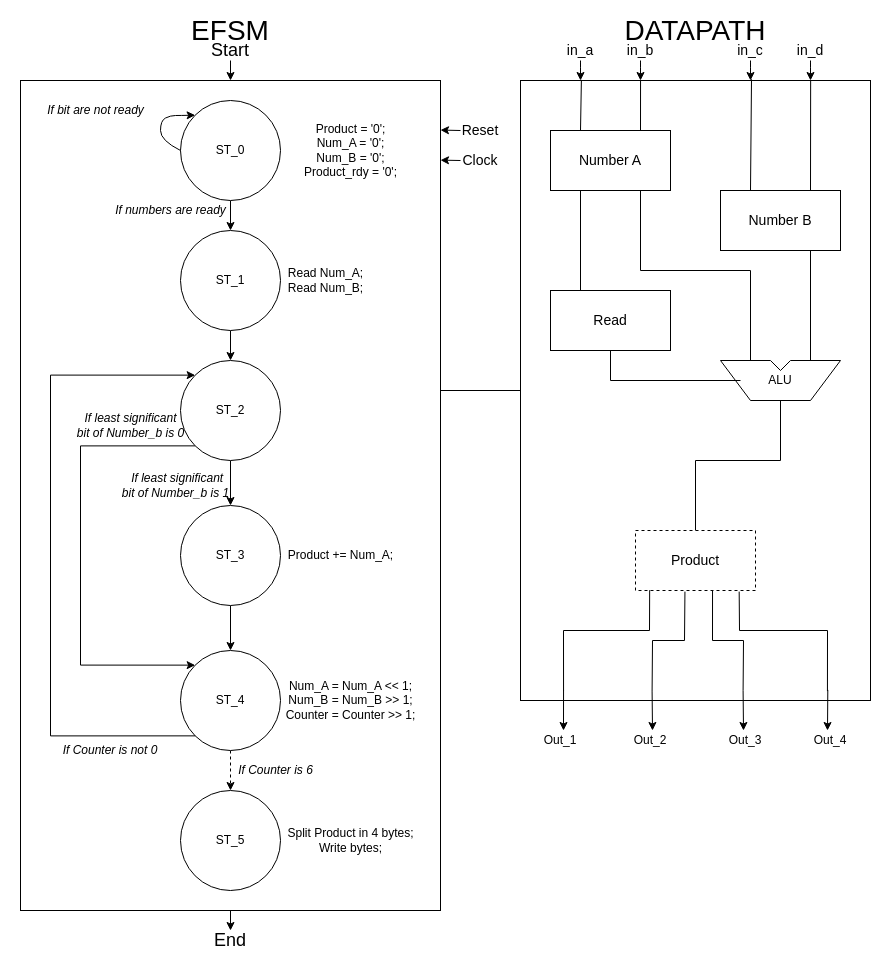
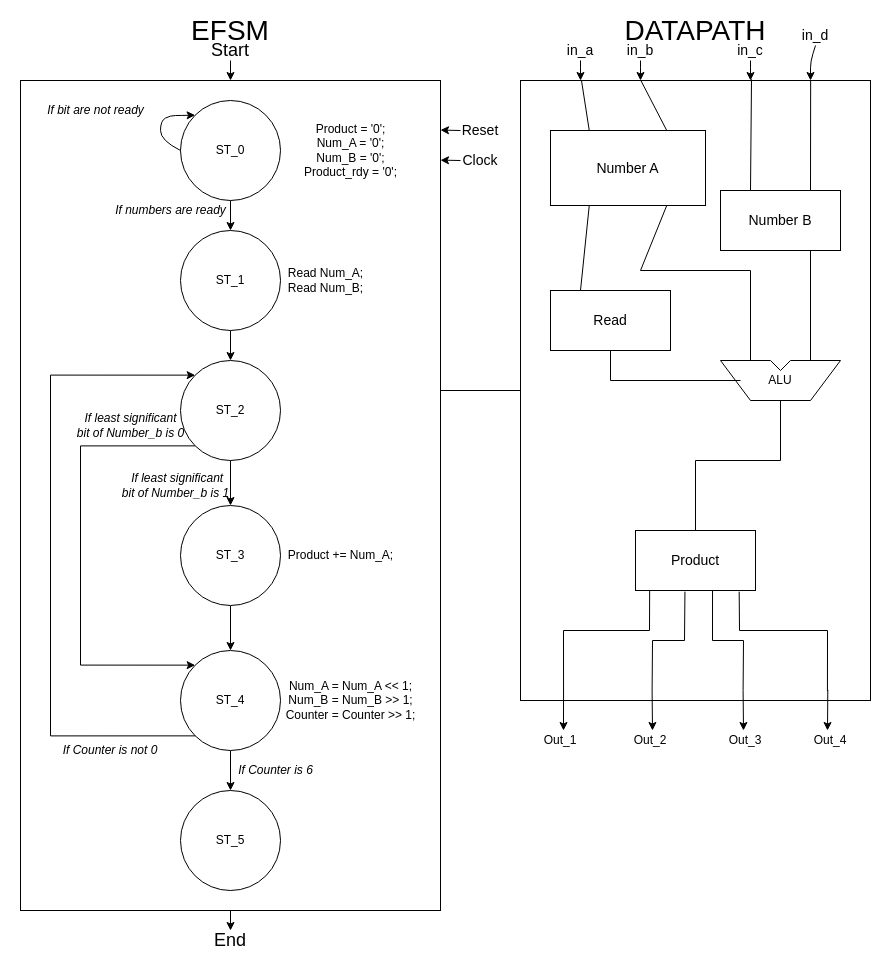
(811, 51) -> (816, 36)
(611, 161) -> (628, 168)
(696, 561) -> (696, 561)
(231, 767) -> (231, 767)
(351, 841) -> none
